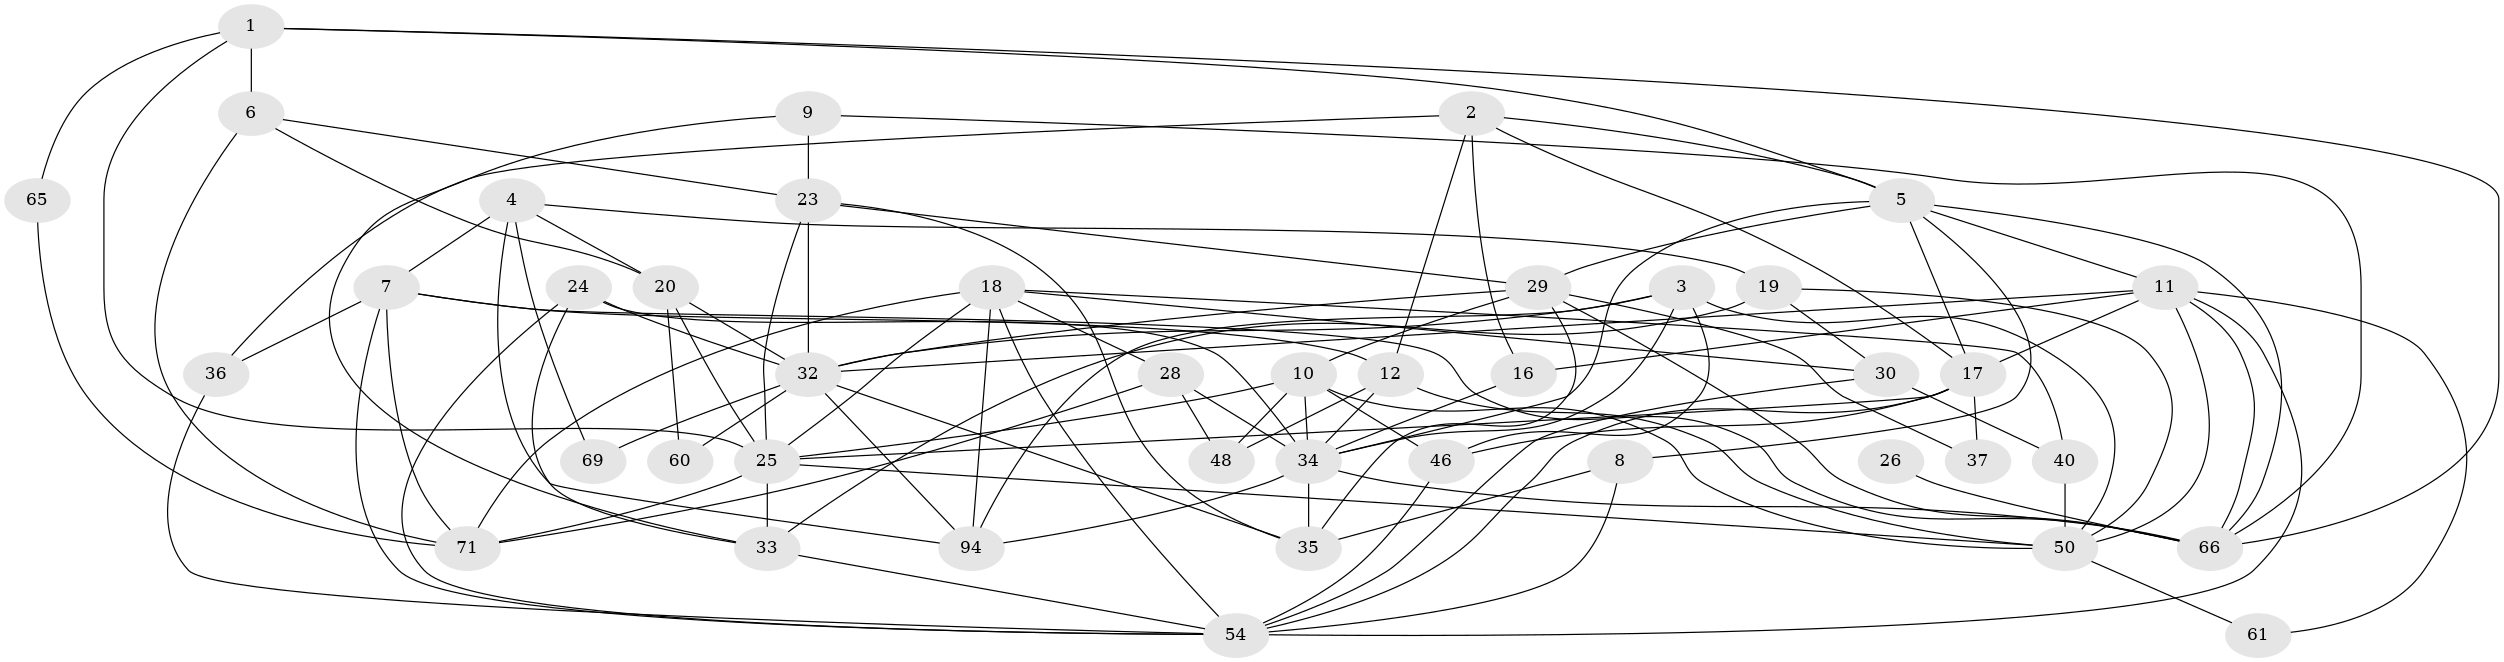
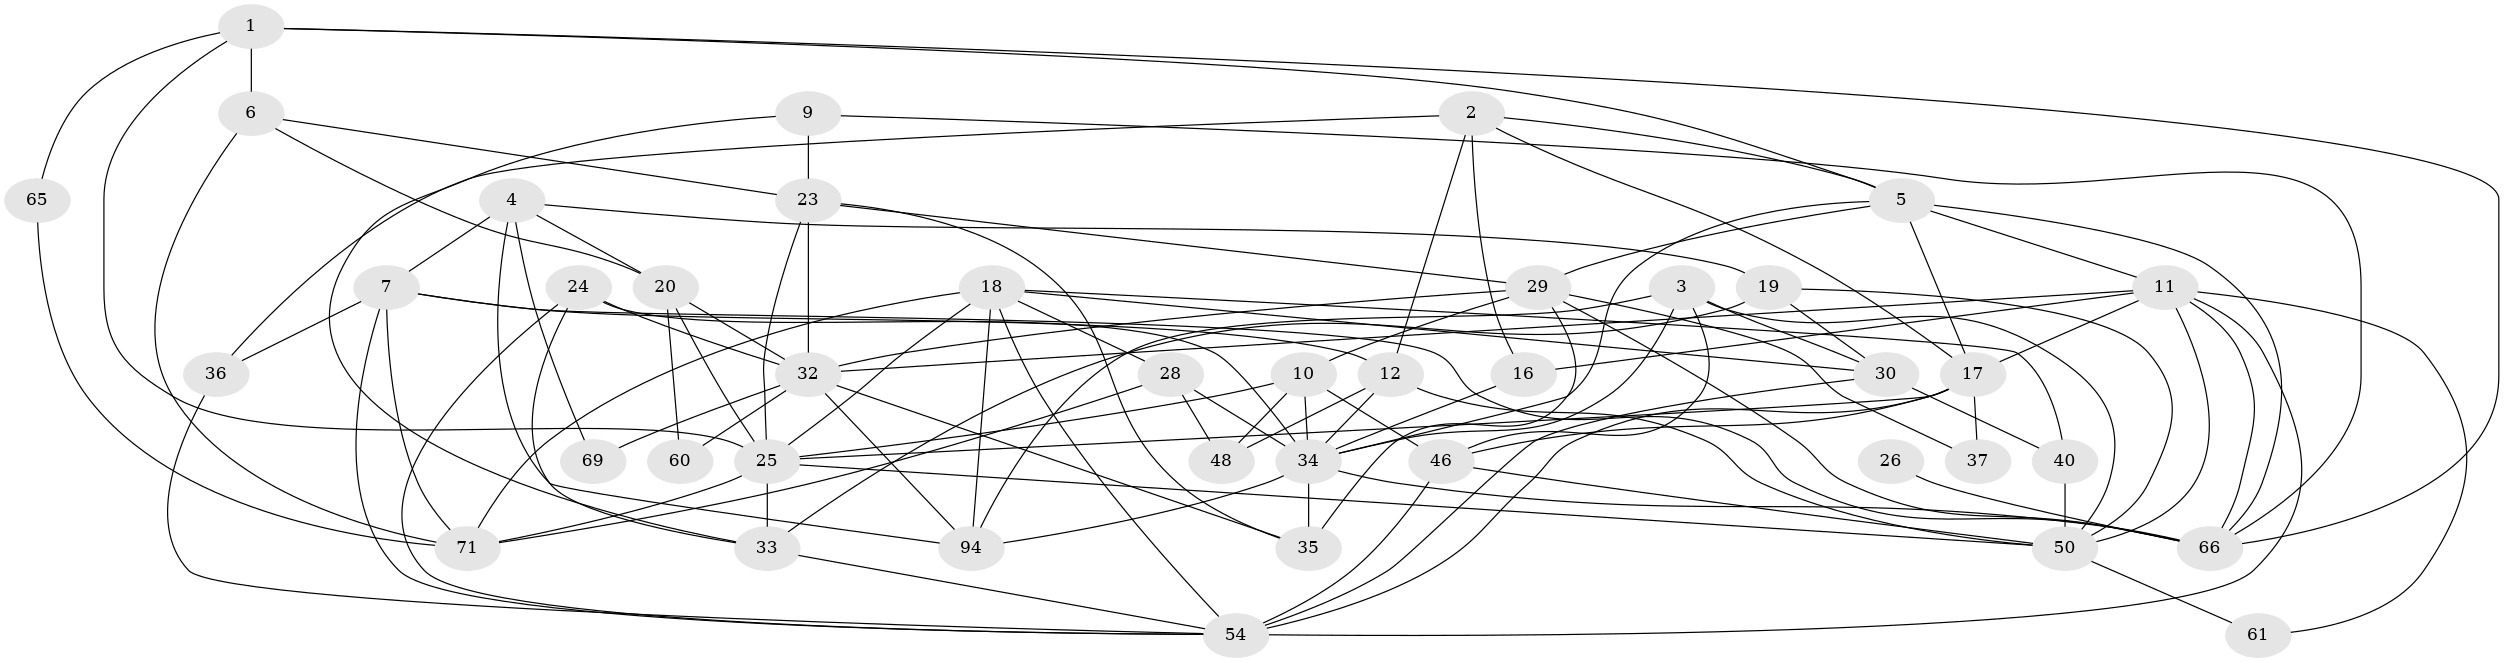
(1245, 331) -> (1814, 344)
(1671, 445) -> (1809, 515)
(1620, 462) -> none
